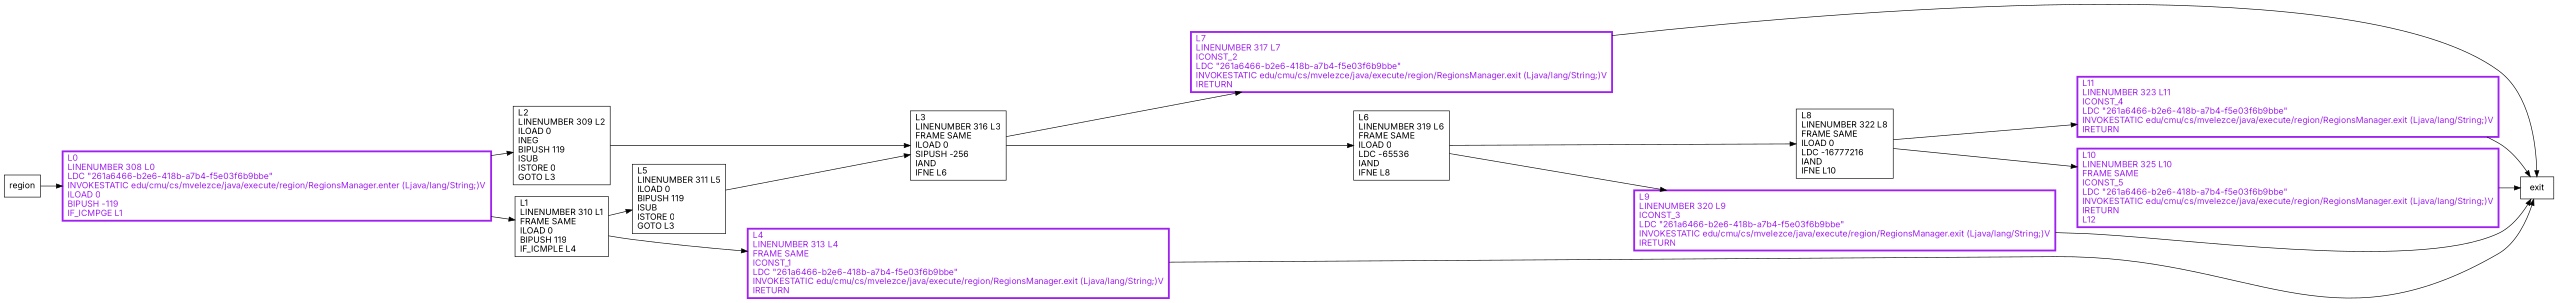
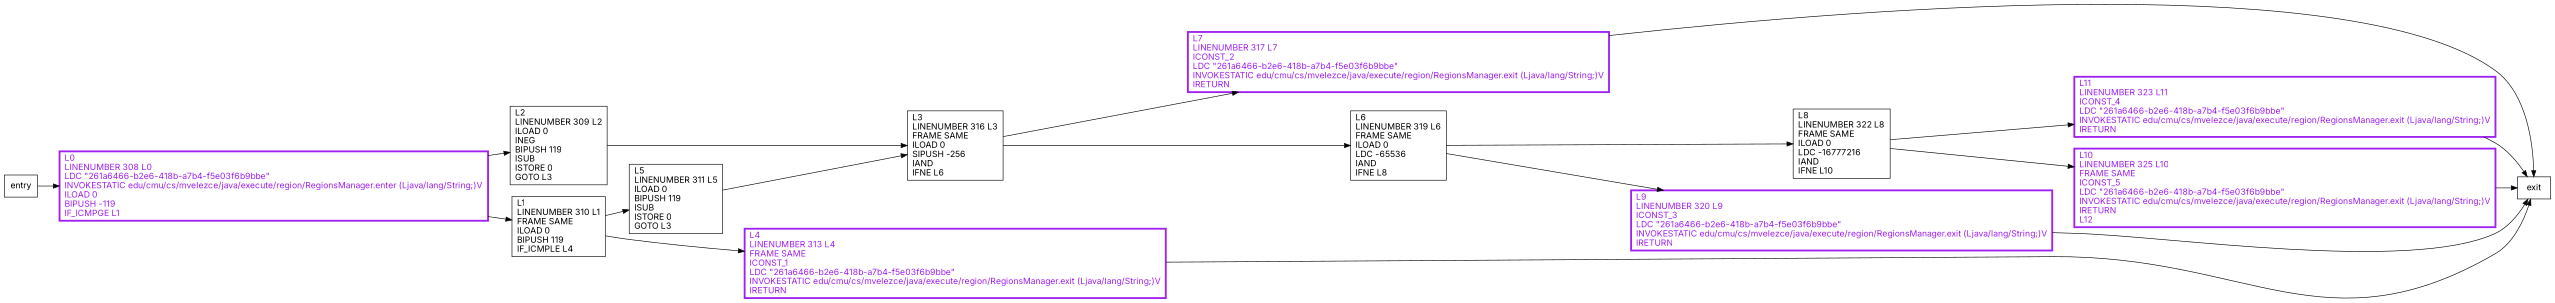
(22, 186) -> (21, 186)
